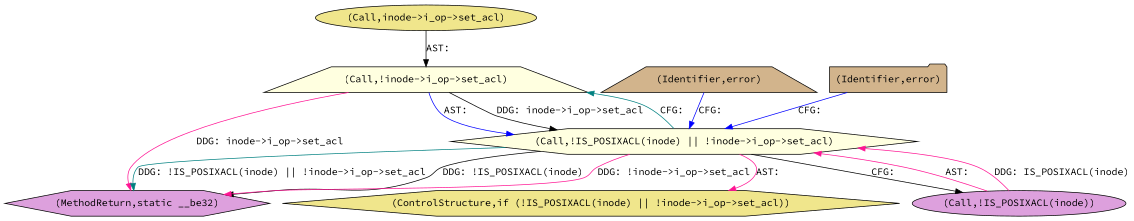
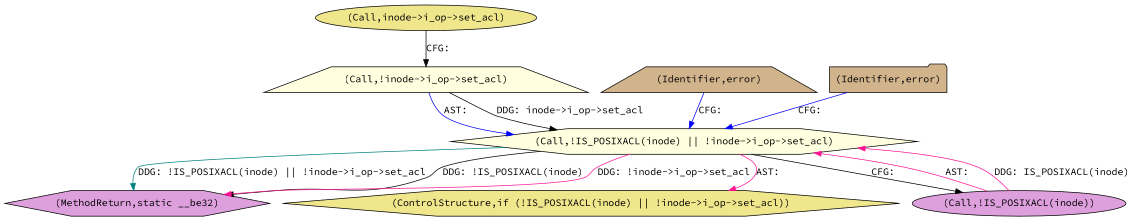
(441, 49) -> (441, 49)
(638, 103) -> none
(227, 120) -> none
